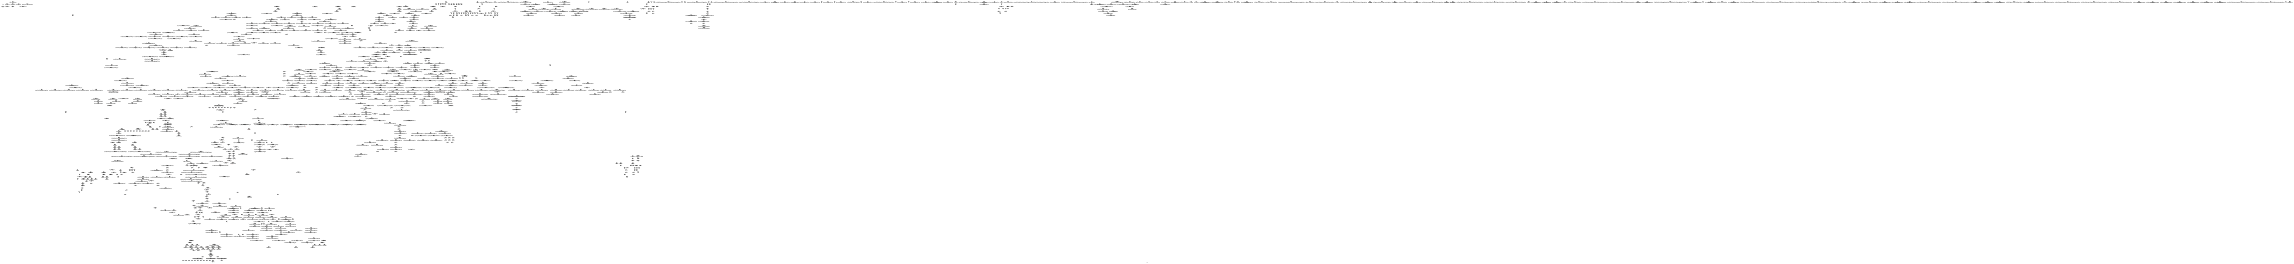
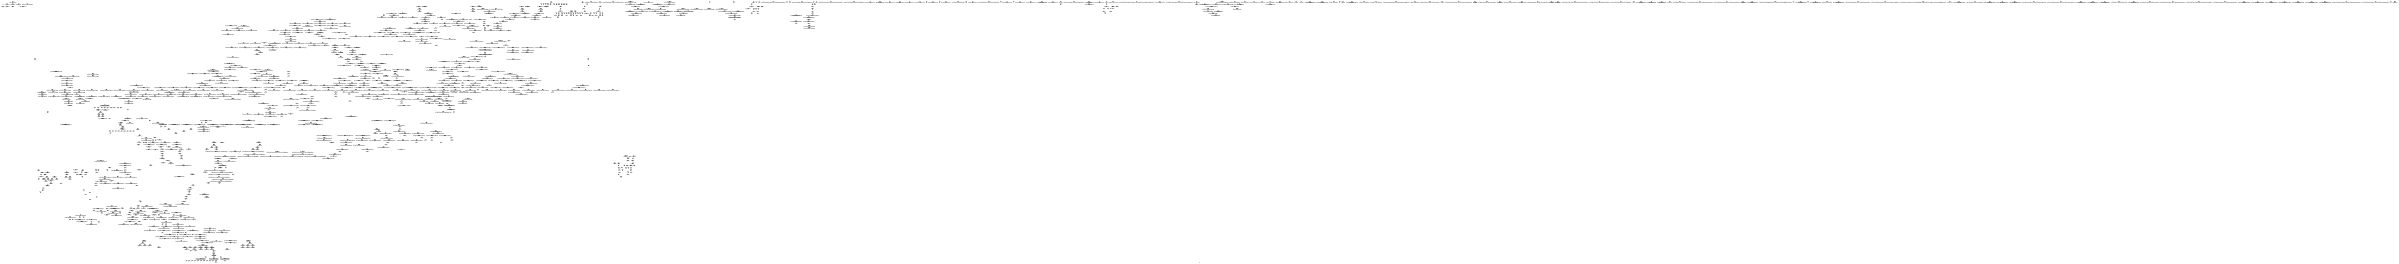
(204, 96) -> none
